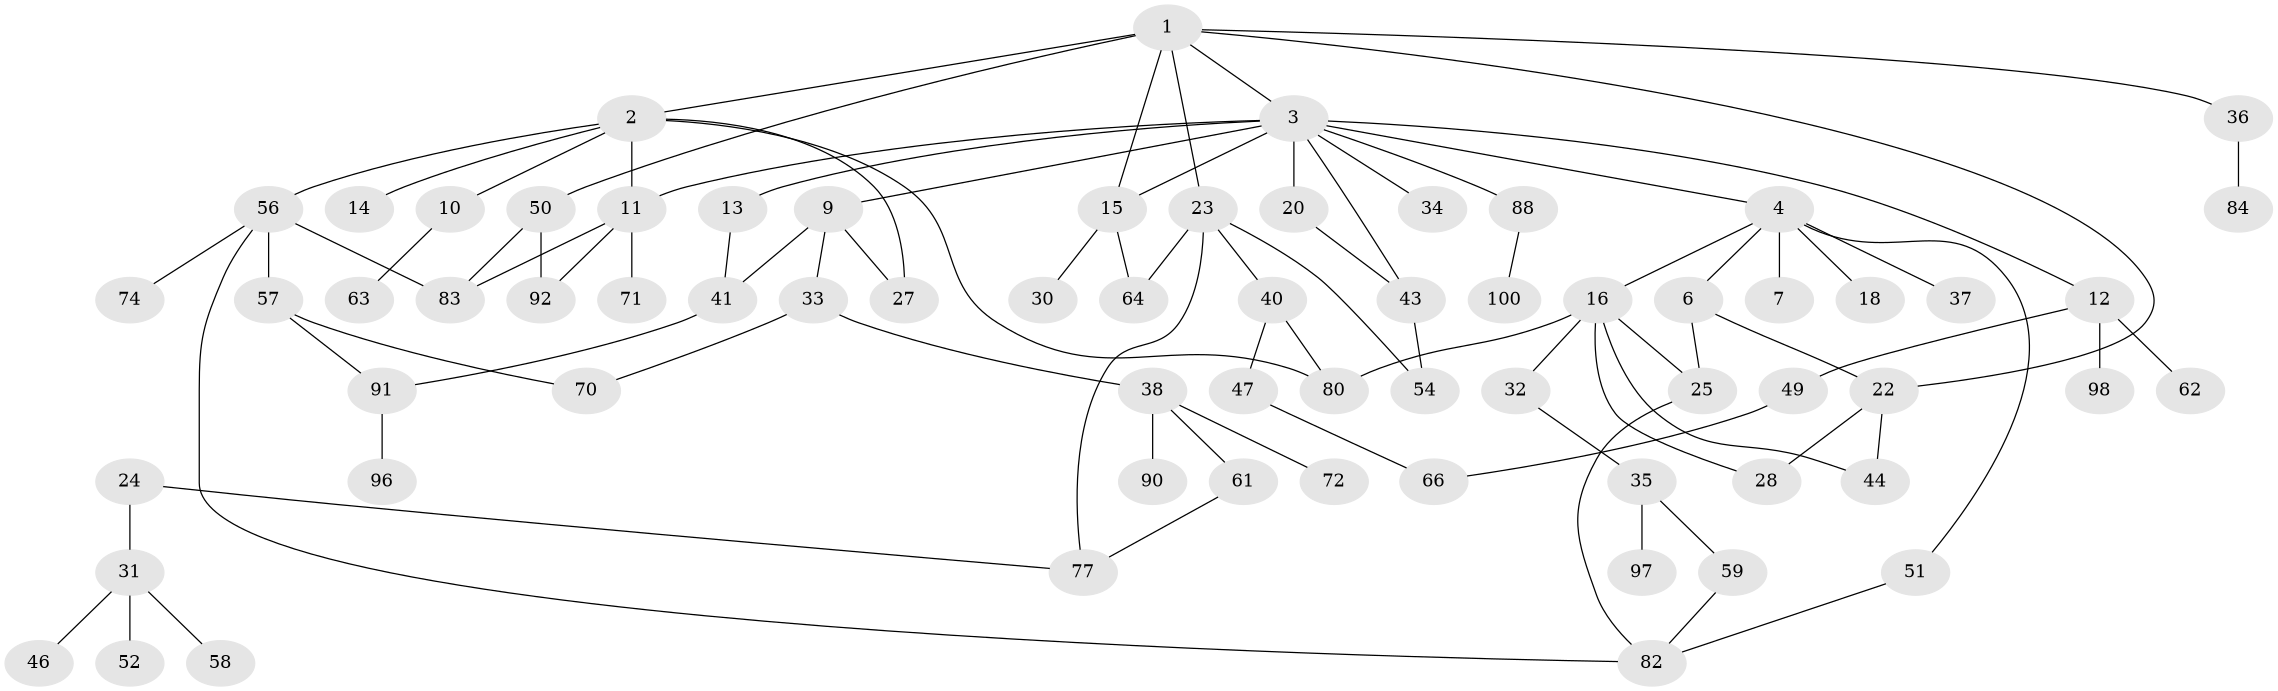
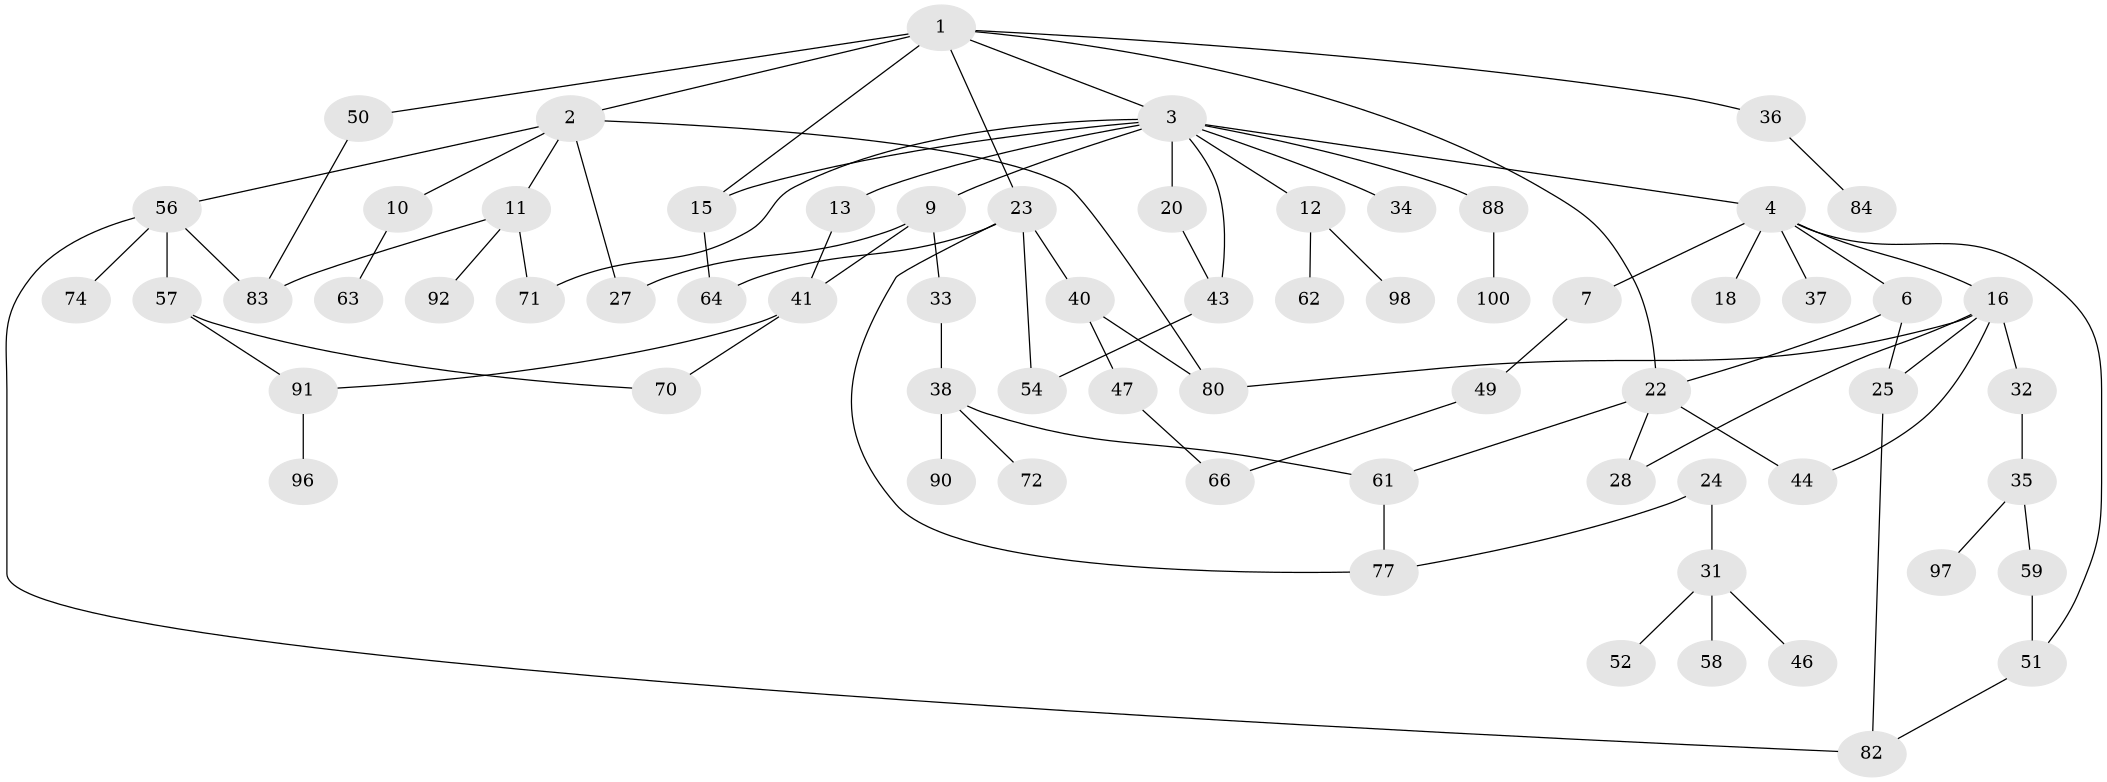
(957, 141) -> (806, 182)
(359, 209) -> none
(541, 246) -> none
(1043, 300) -> none
(1943, 339) -> (1537, 346)
(702, 349) -> (734, 346)
none -> (1520, 436)
(1692, 618) -> (2032, 618)
